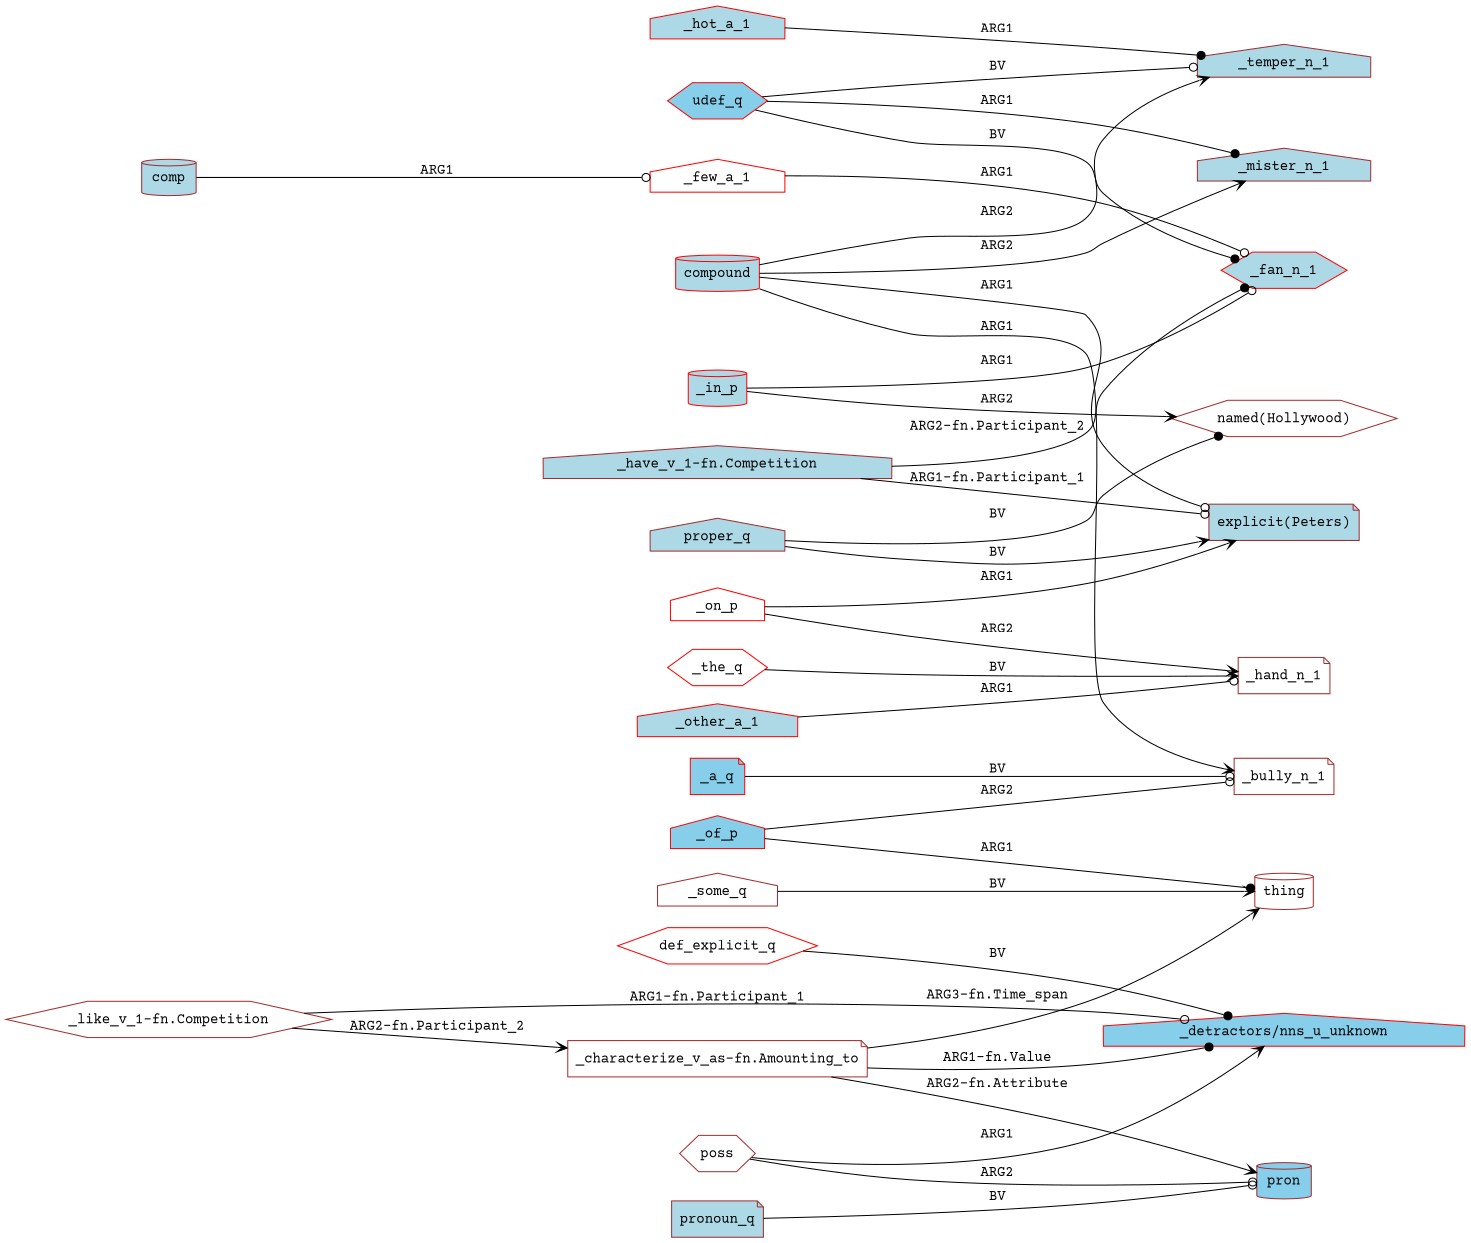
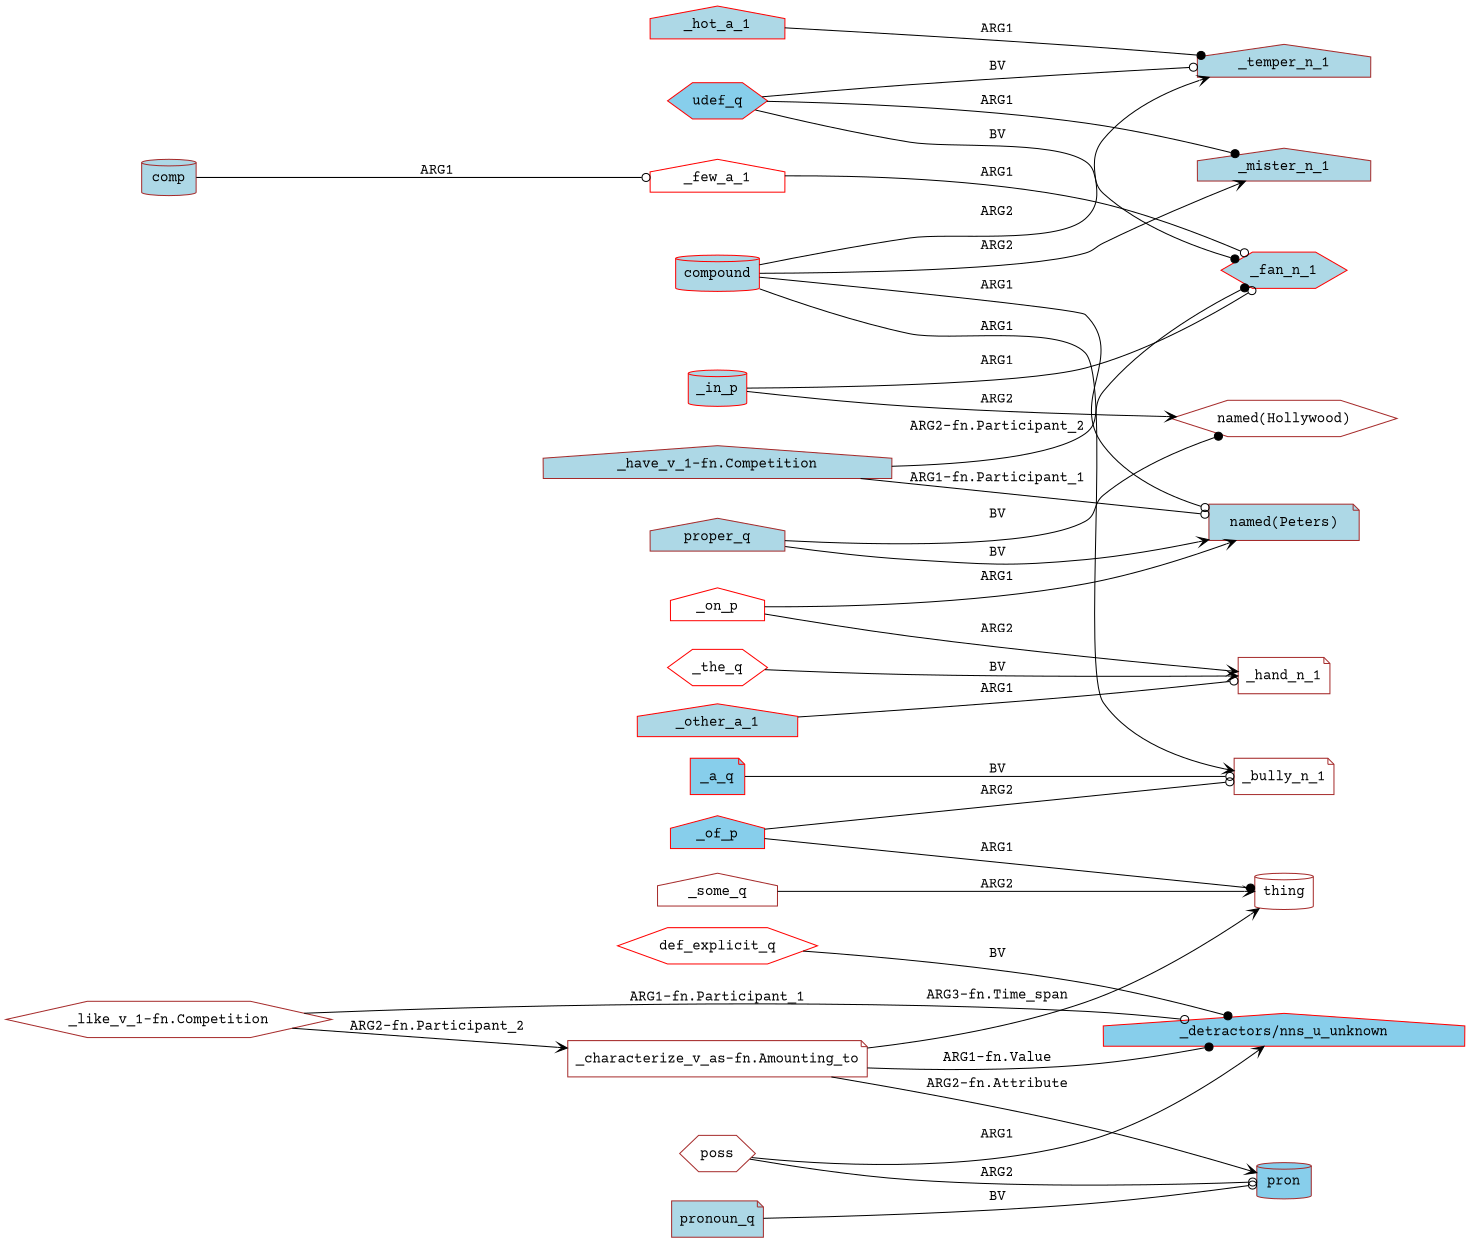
(1284, 522) -> (1284, 522)
(998, 884) -> (998, 884)
